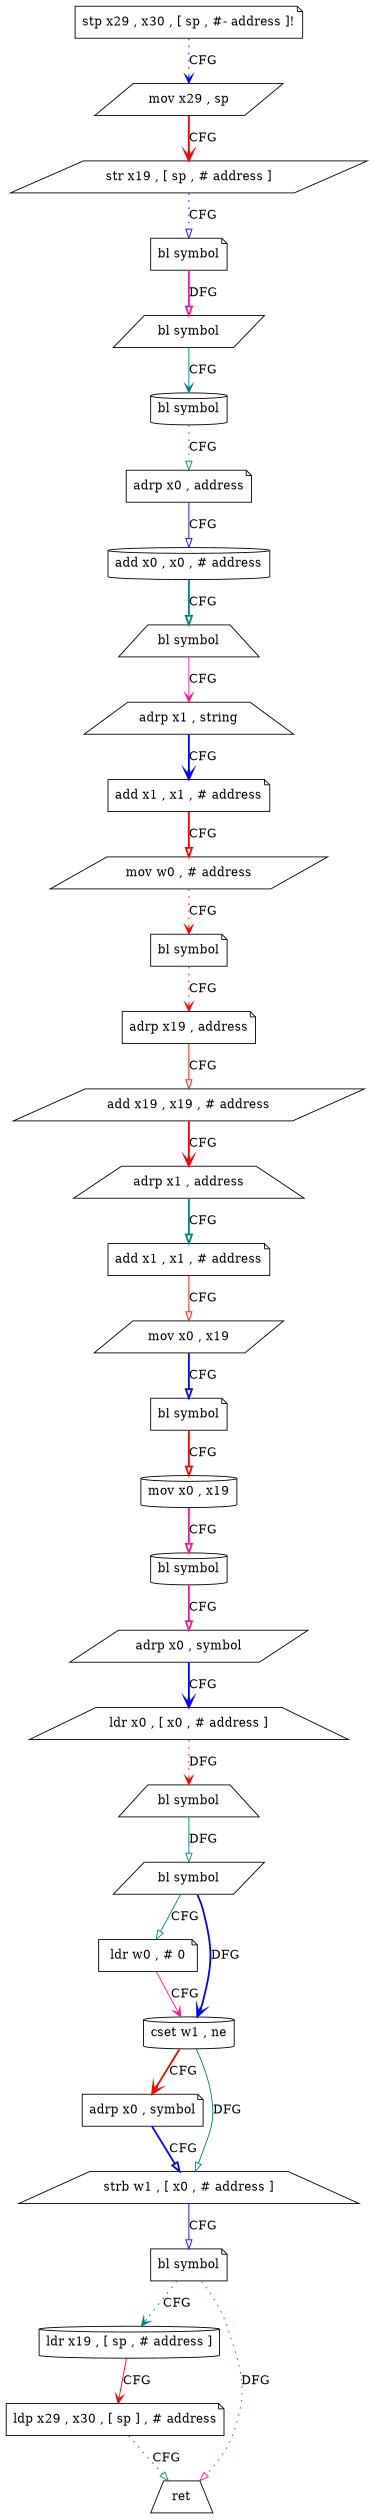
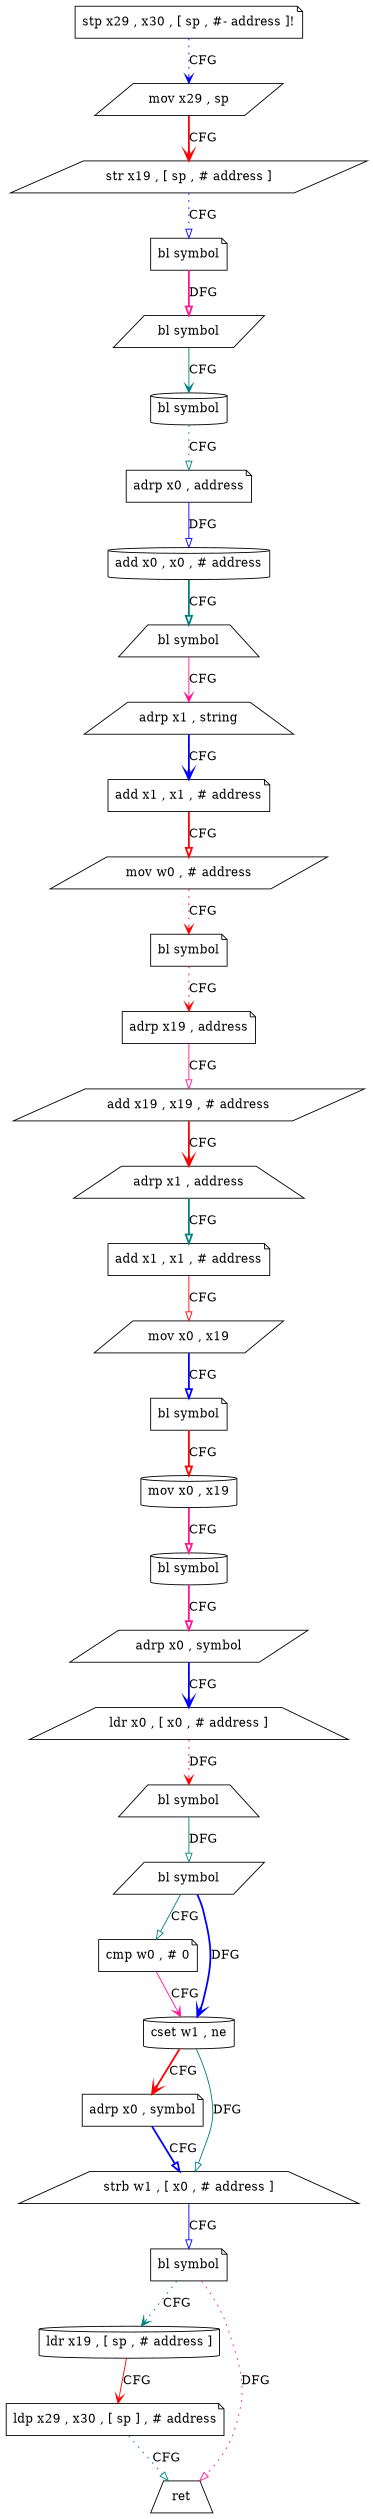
(203, 525) -> (203, 525)
(189, 1062) -> (189, 1062)
(148, 1956) -> (148, 1956)
